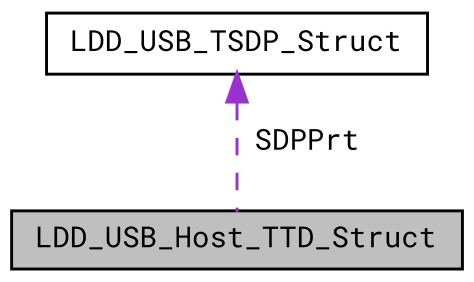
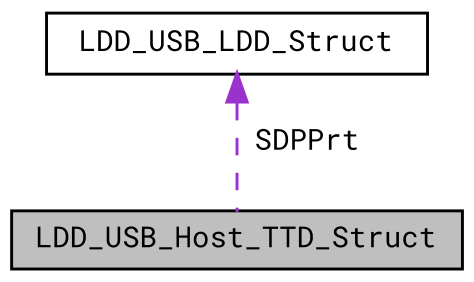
(237, 44) -> (237, 44)
